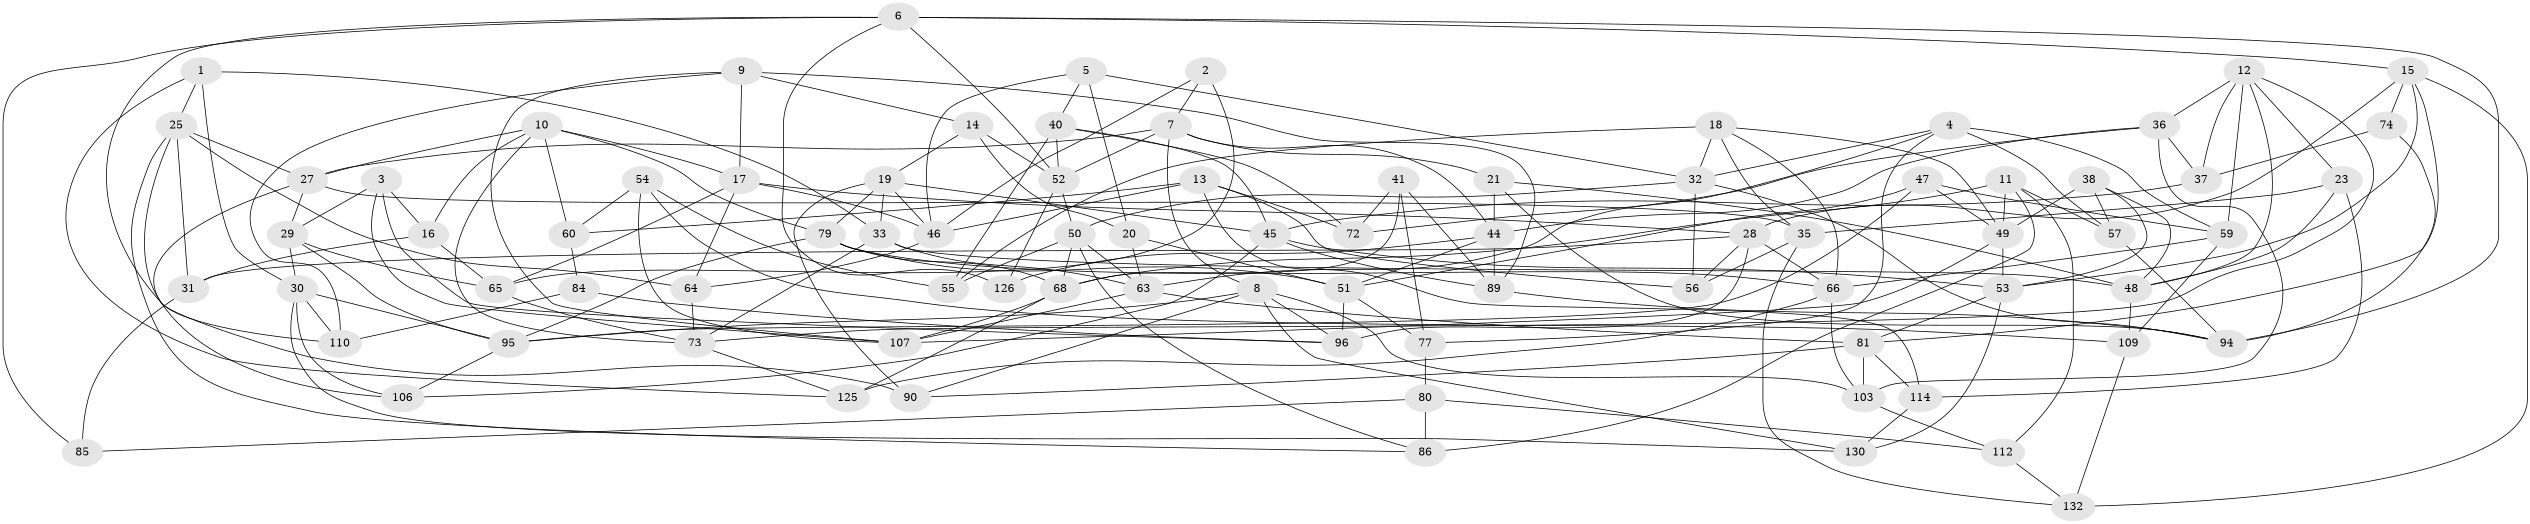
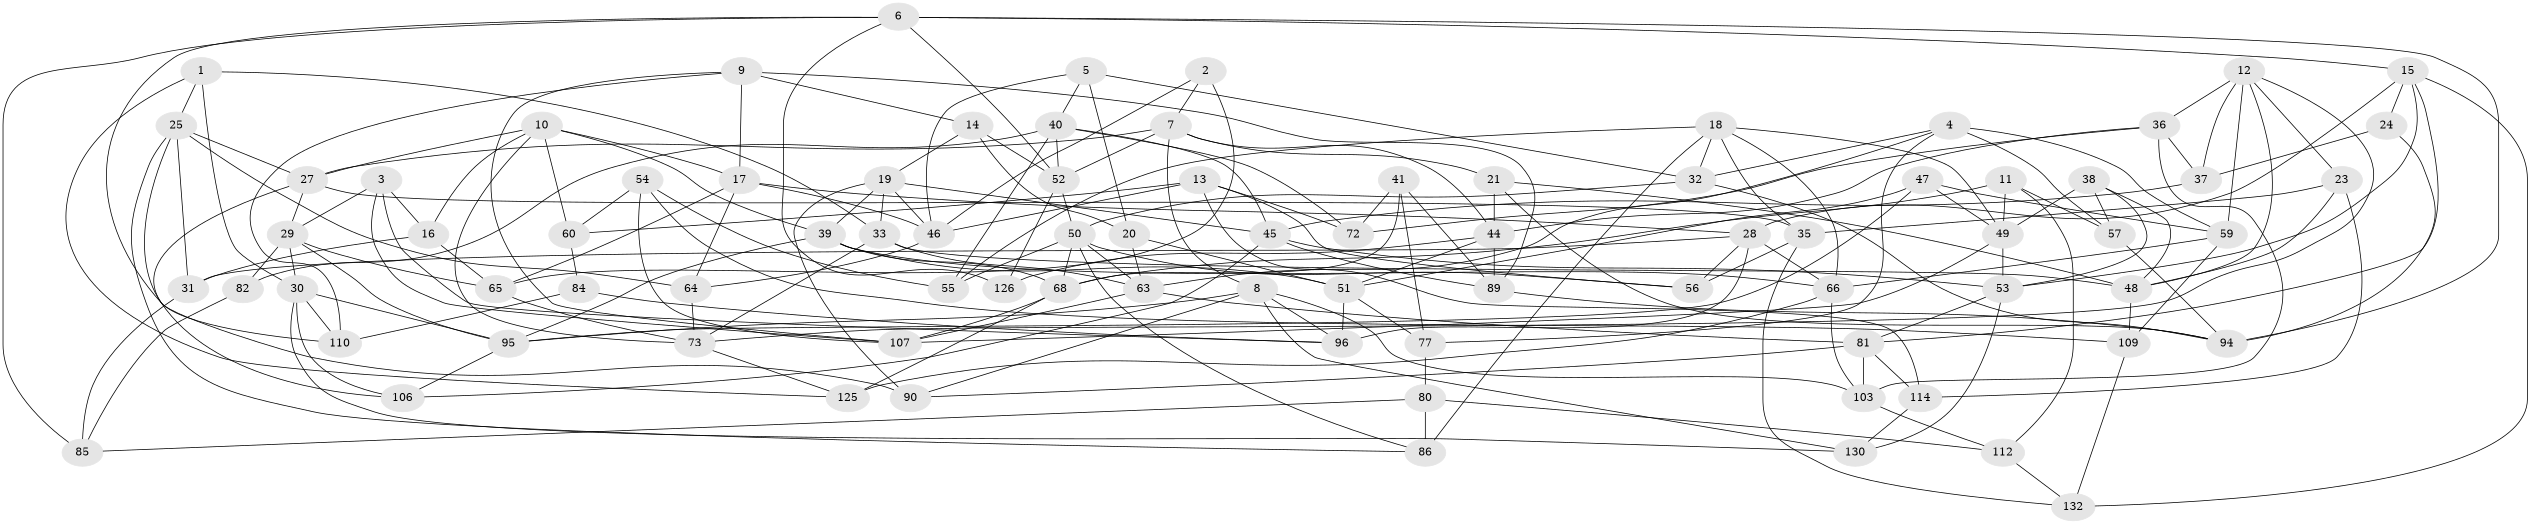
(2387, 126) -> (2387, 126)
(825, 235) -> (825, 235)
(1694, 245) -> (1380, 273)
none -> (243, 289)
(1773, 362) -> (1555, 290)
